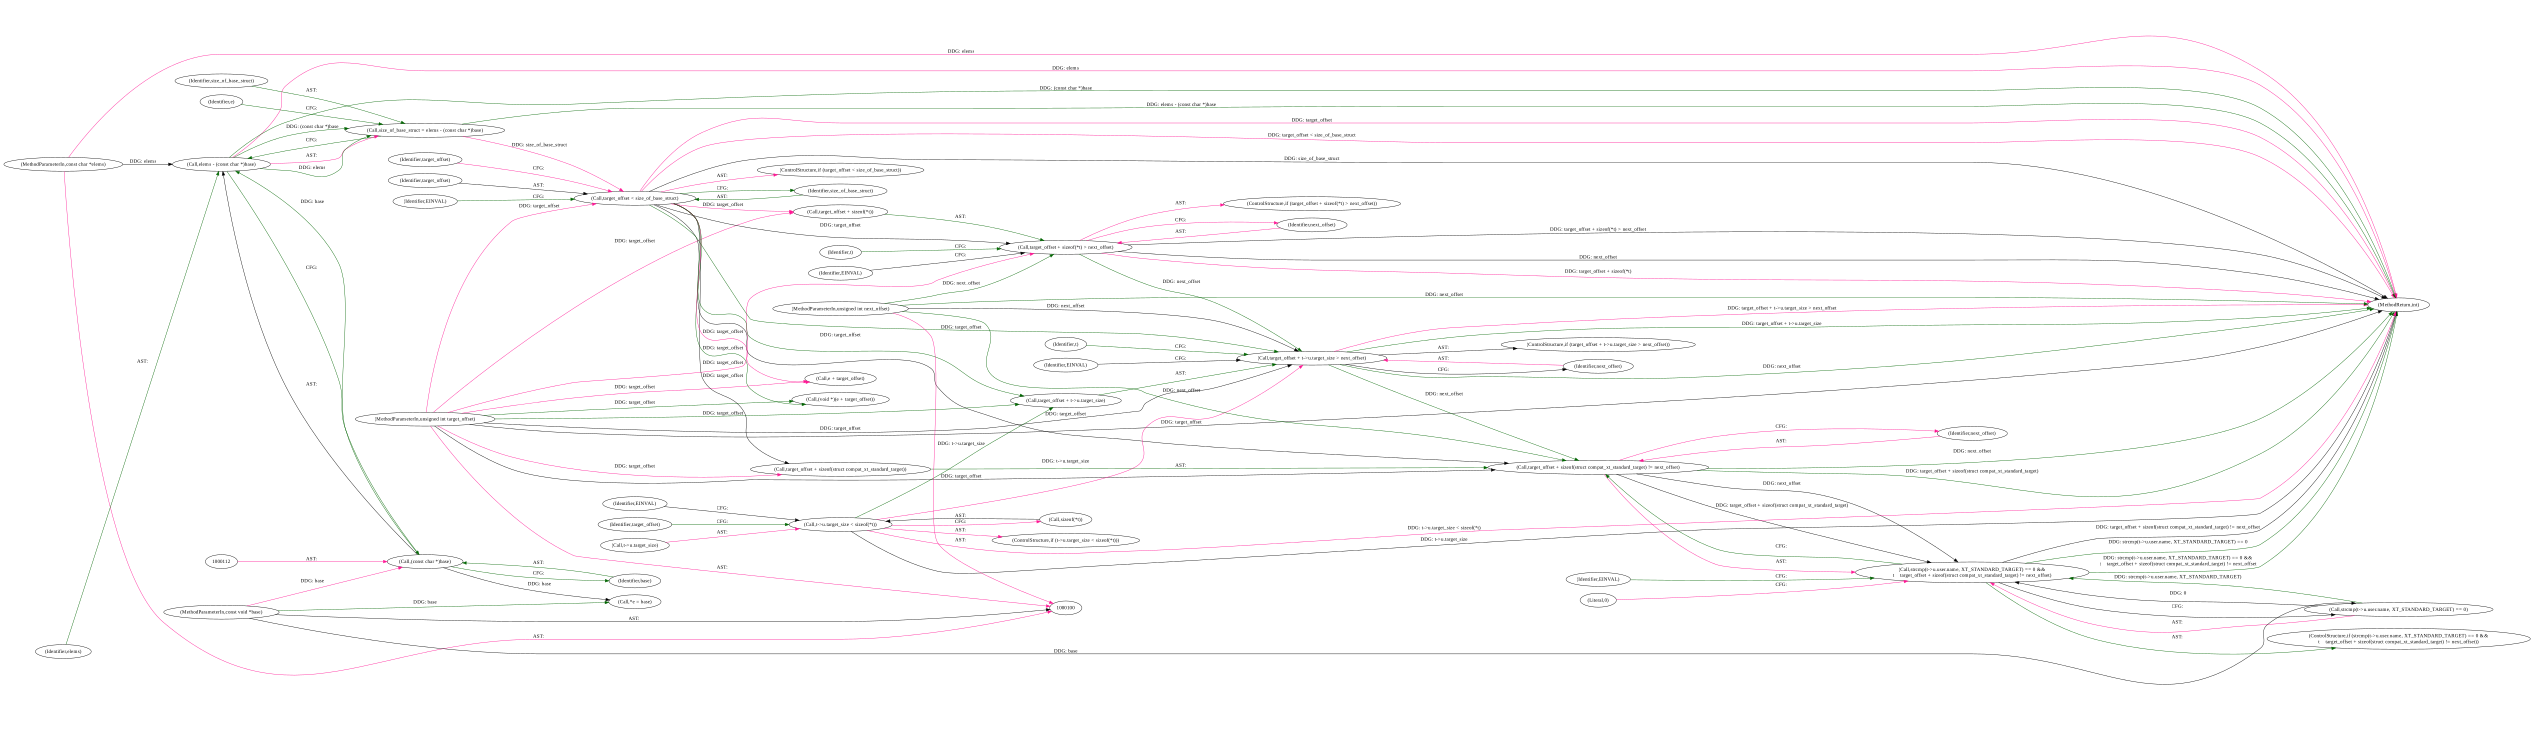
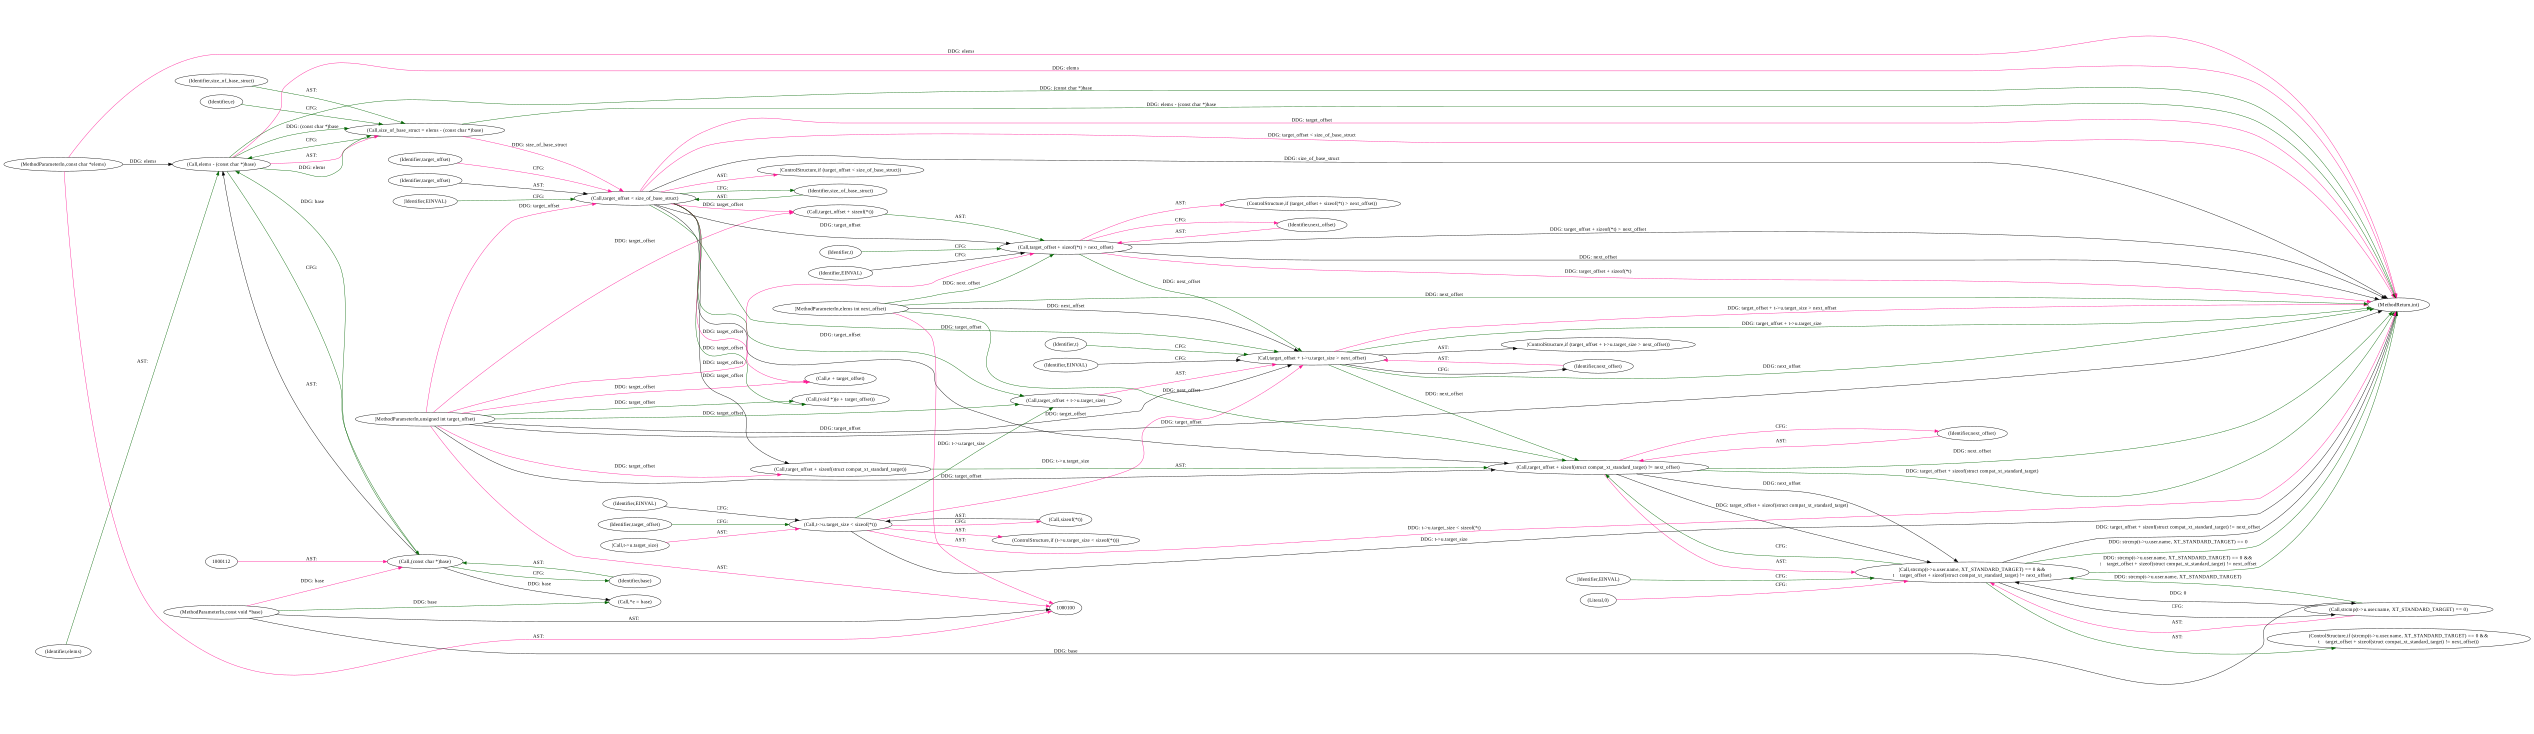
(841, 309) -> (841, 309)
(1186, 380) -> (1186, 380)
